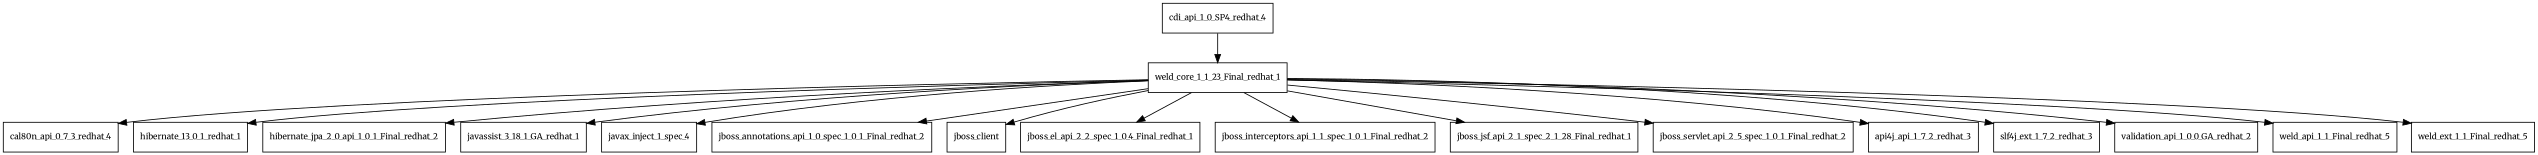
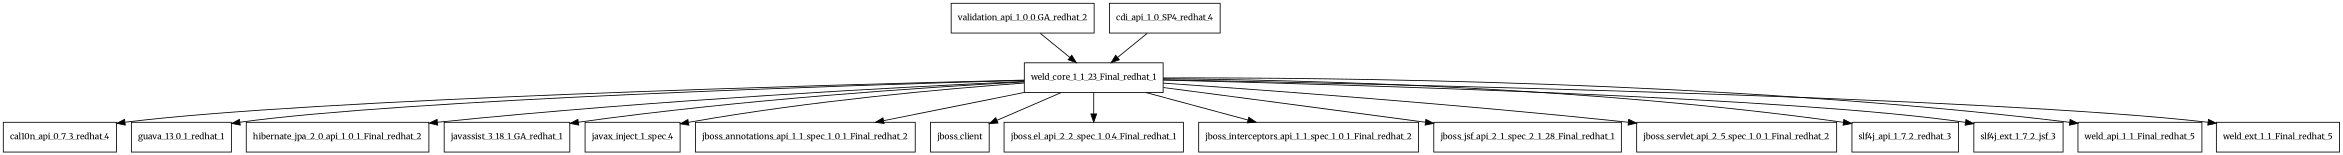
(1697, 91) -> (1055, 45)
(61, 137) -> (60, 137)
(190, 137) -> (181, 137)
(822, 137) -> (805, 137)
(1923, 137) -> (1905, 137)
(2047, 137) -> (2018, 137)
